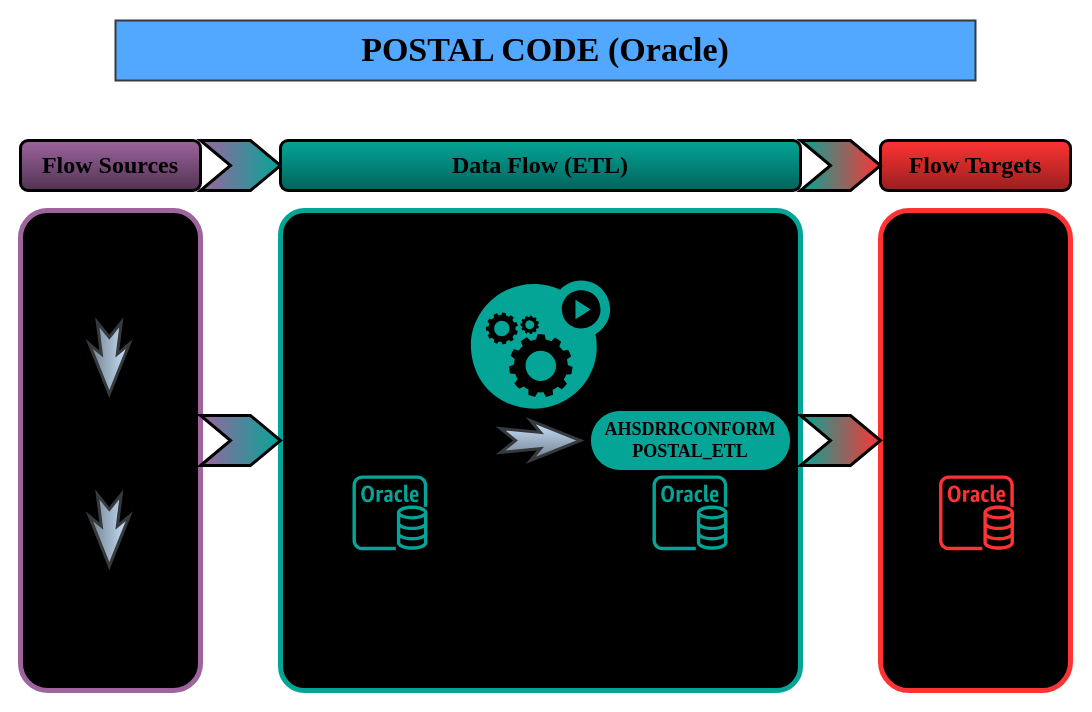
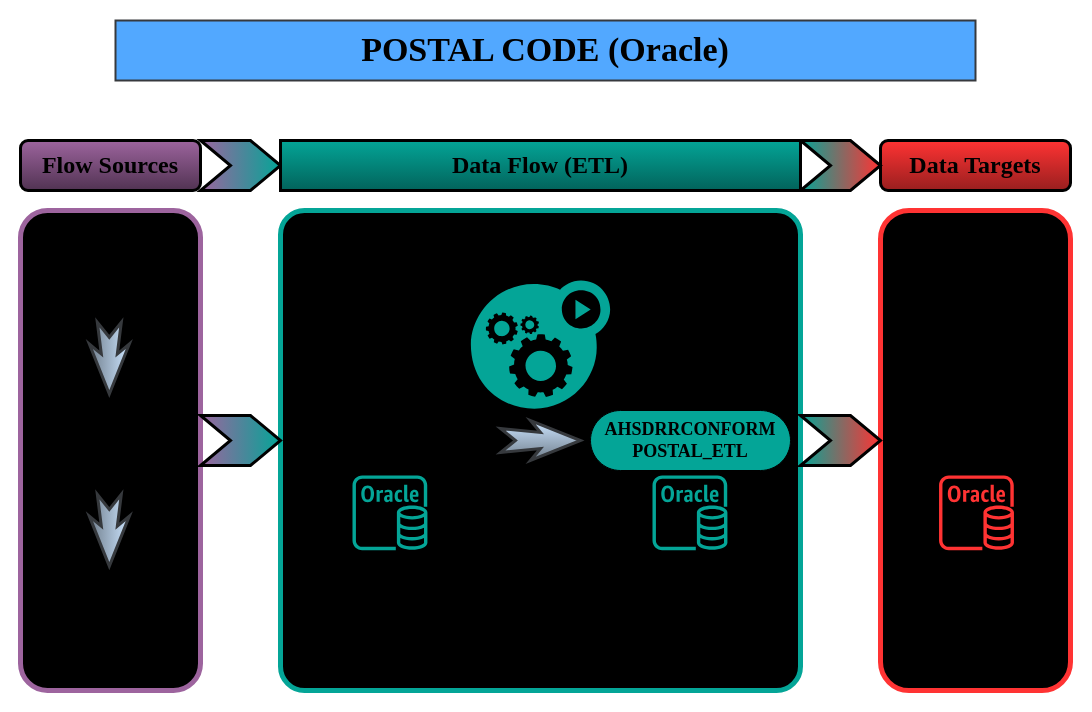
(541, 166) -> (541, 166)
(976, 166) -> (976, 166)
